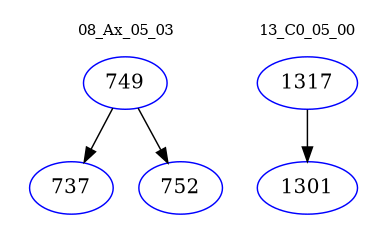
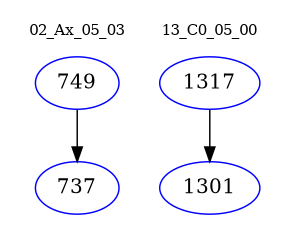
(126, 31) -> (77, 31)
(181, 188) -> none
